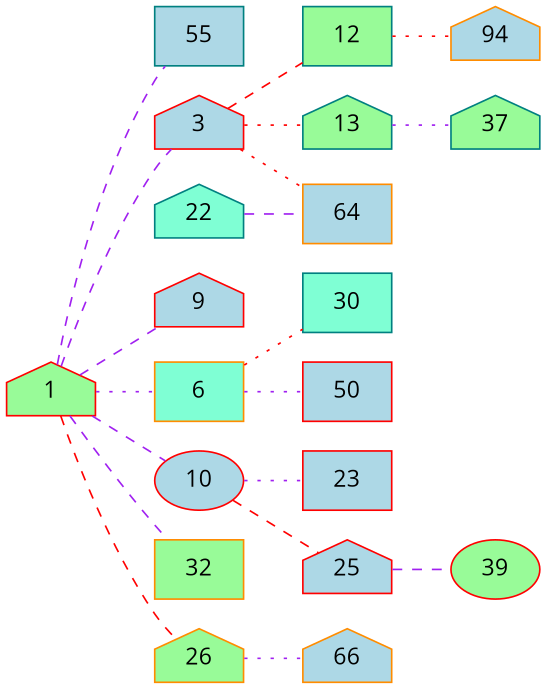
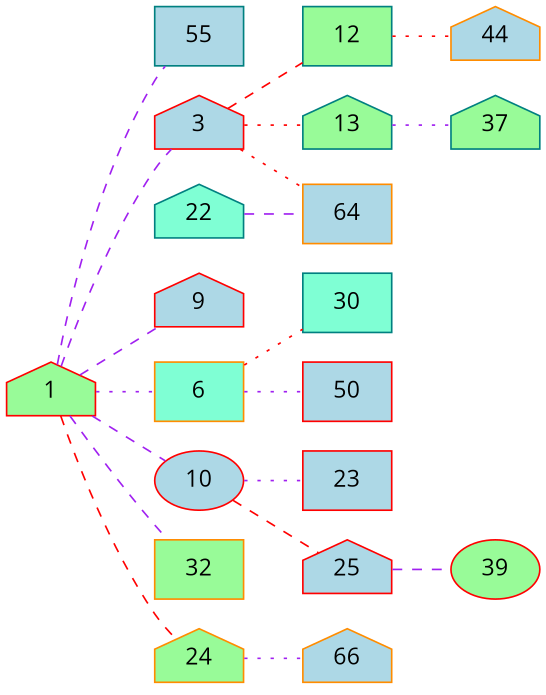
(495, 36) -> (495, 36)
(199, 658) -> (199, 658)
